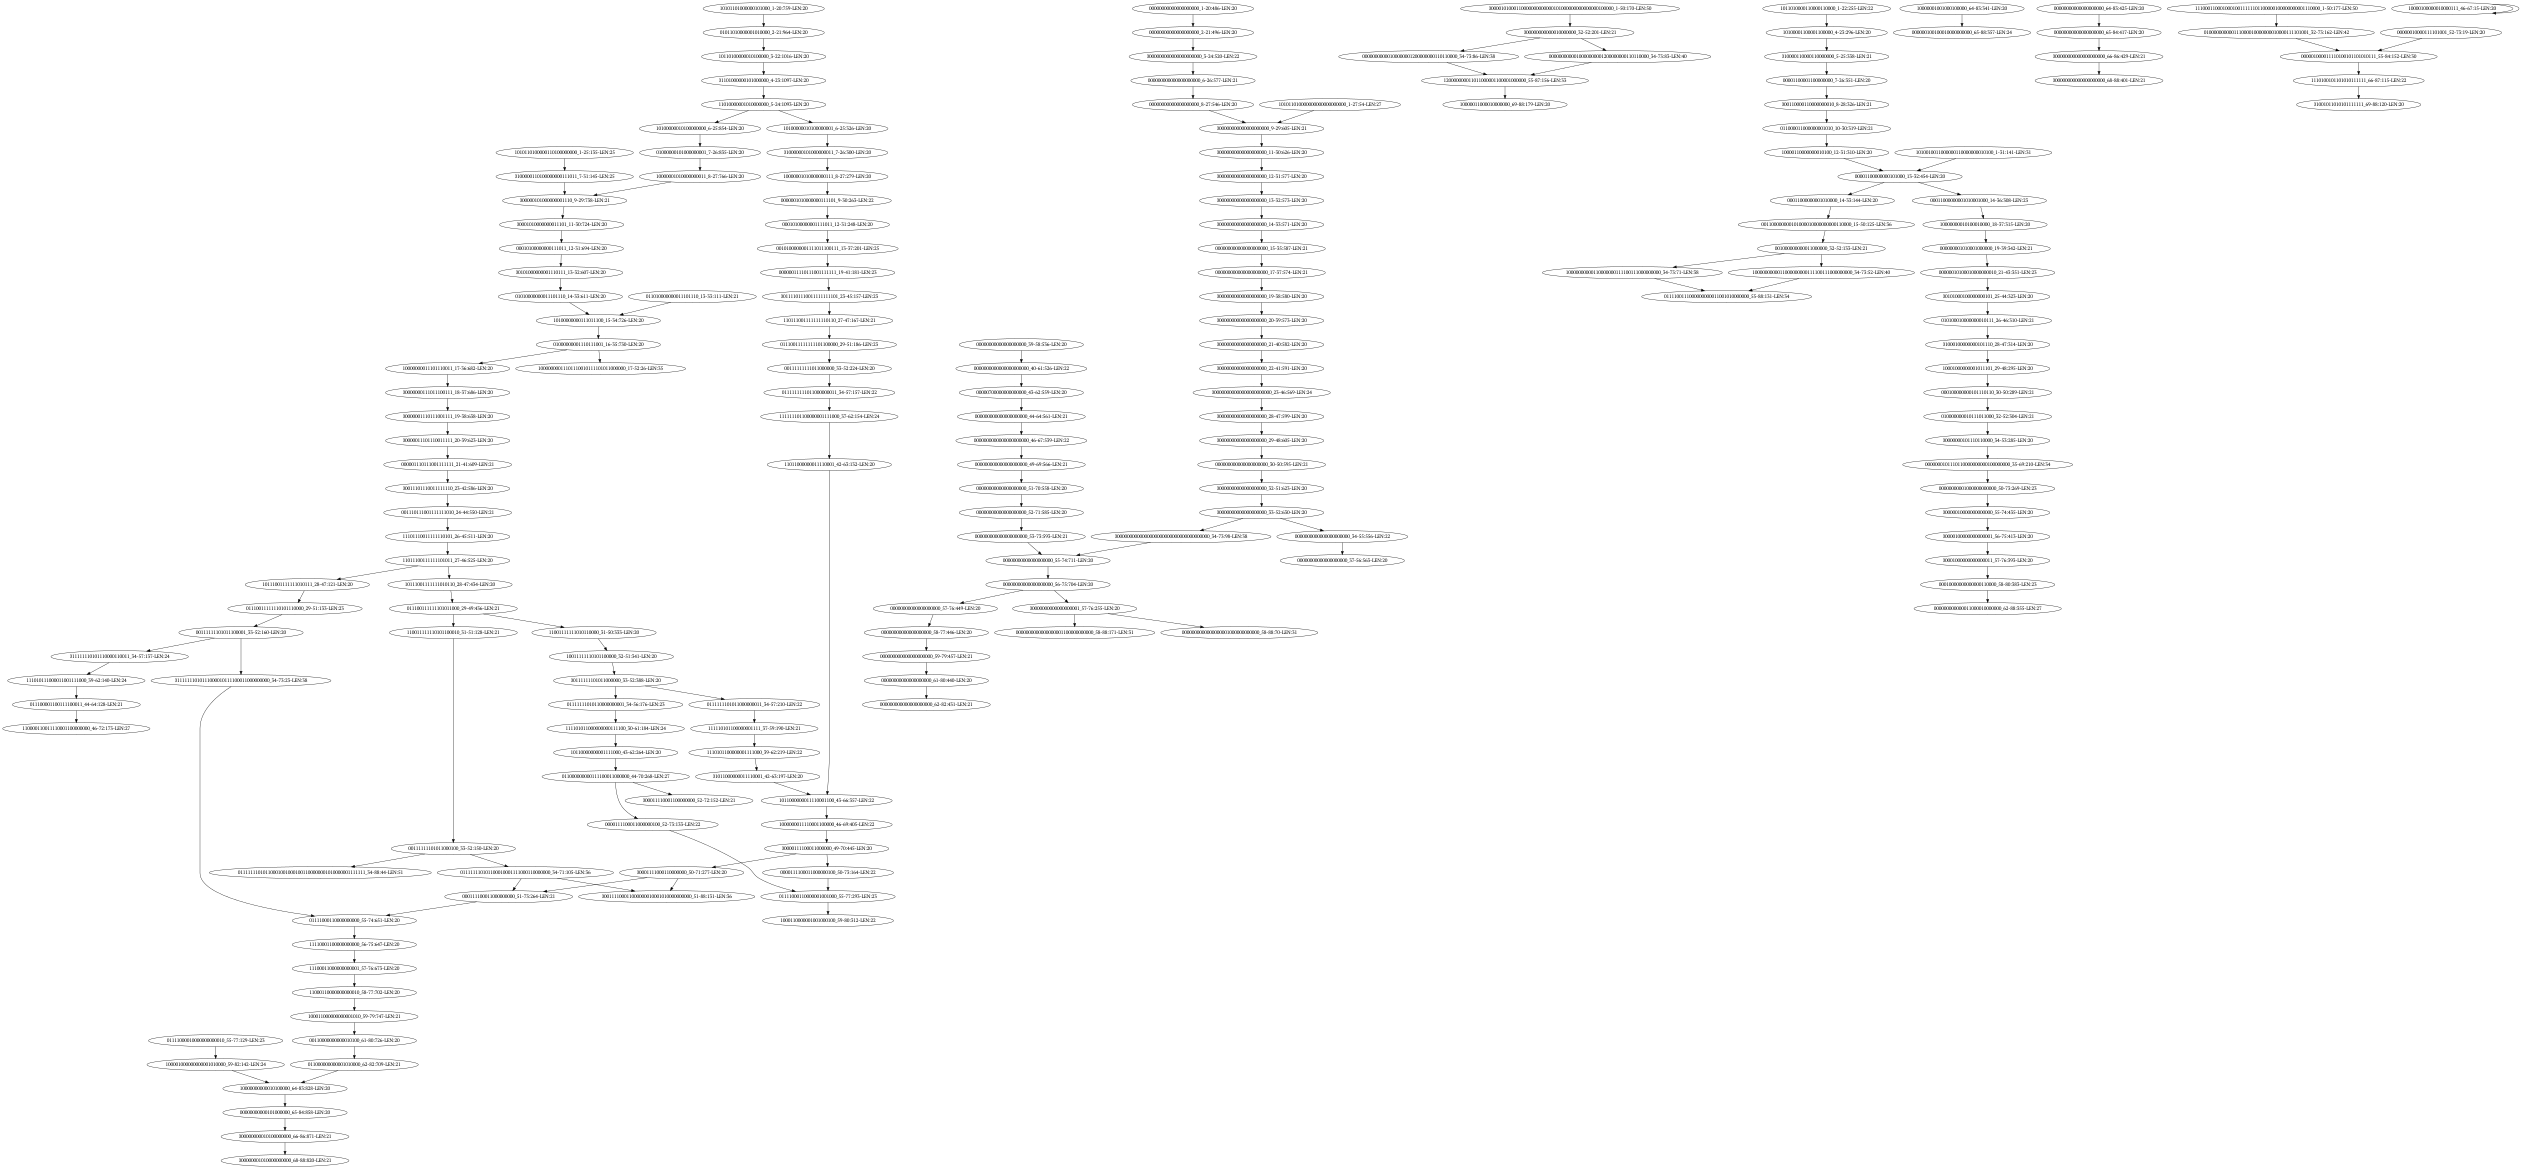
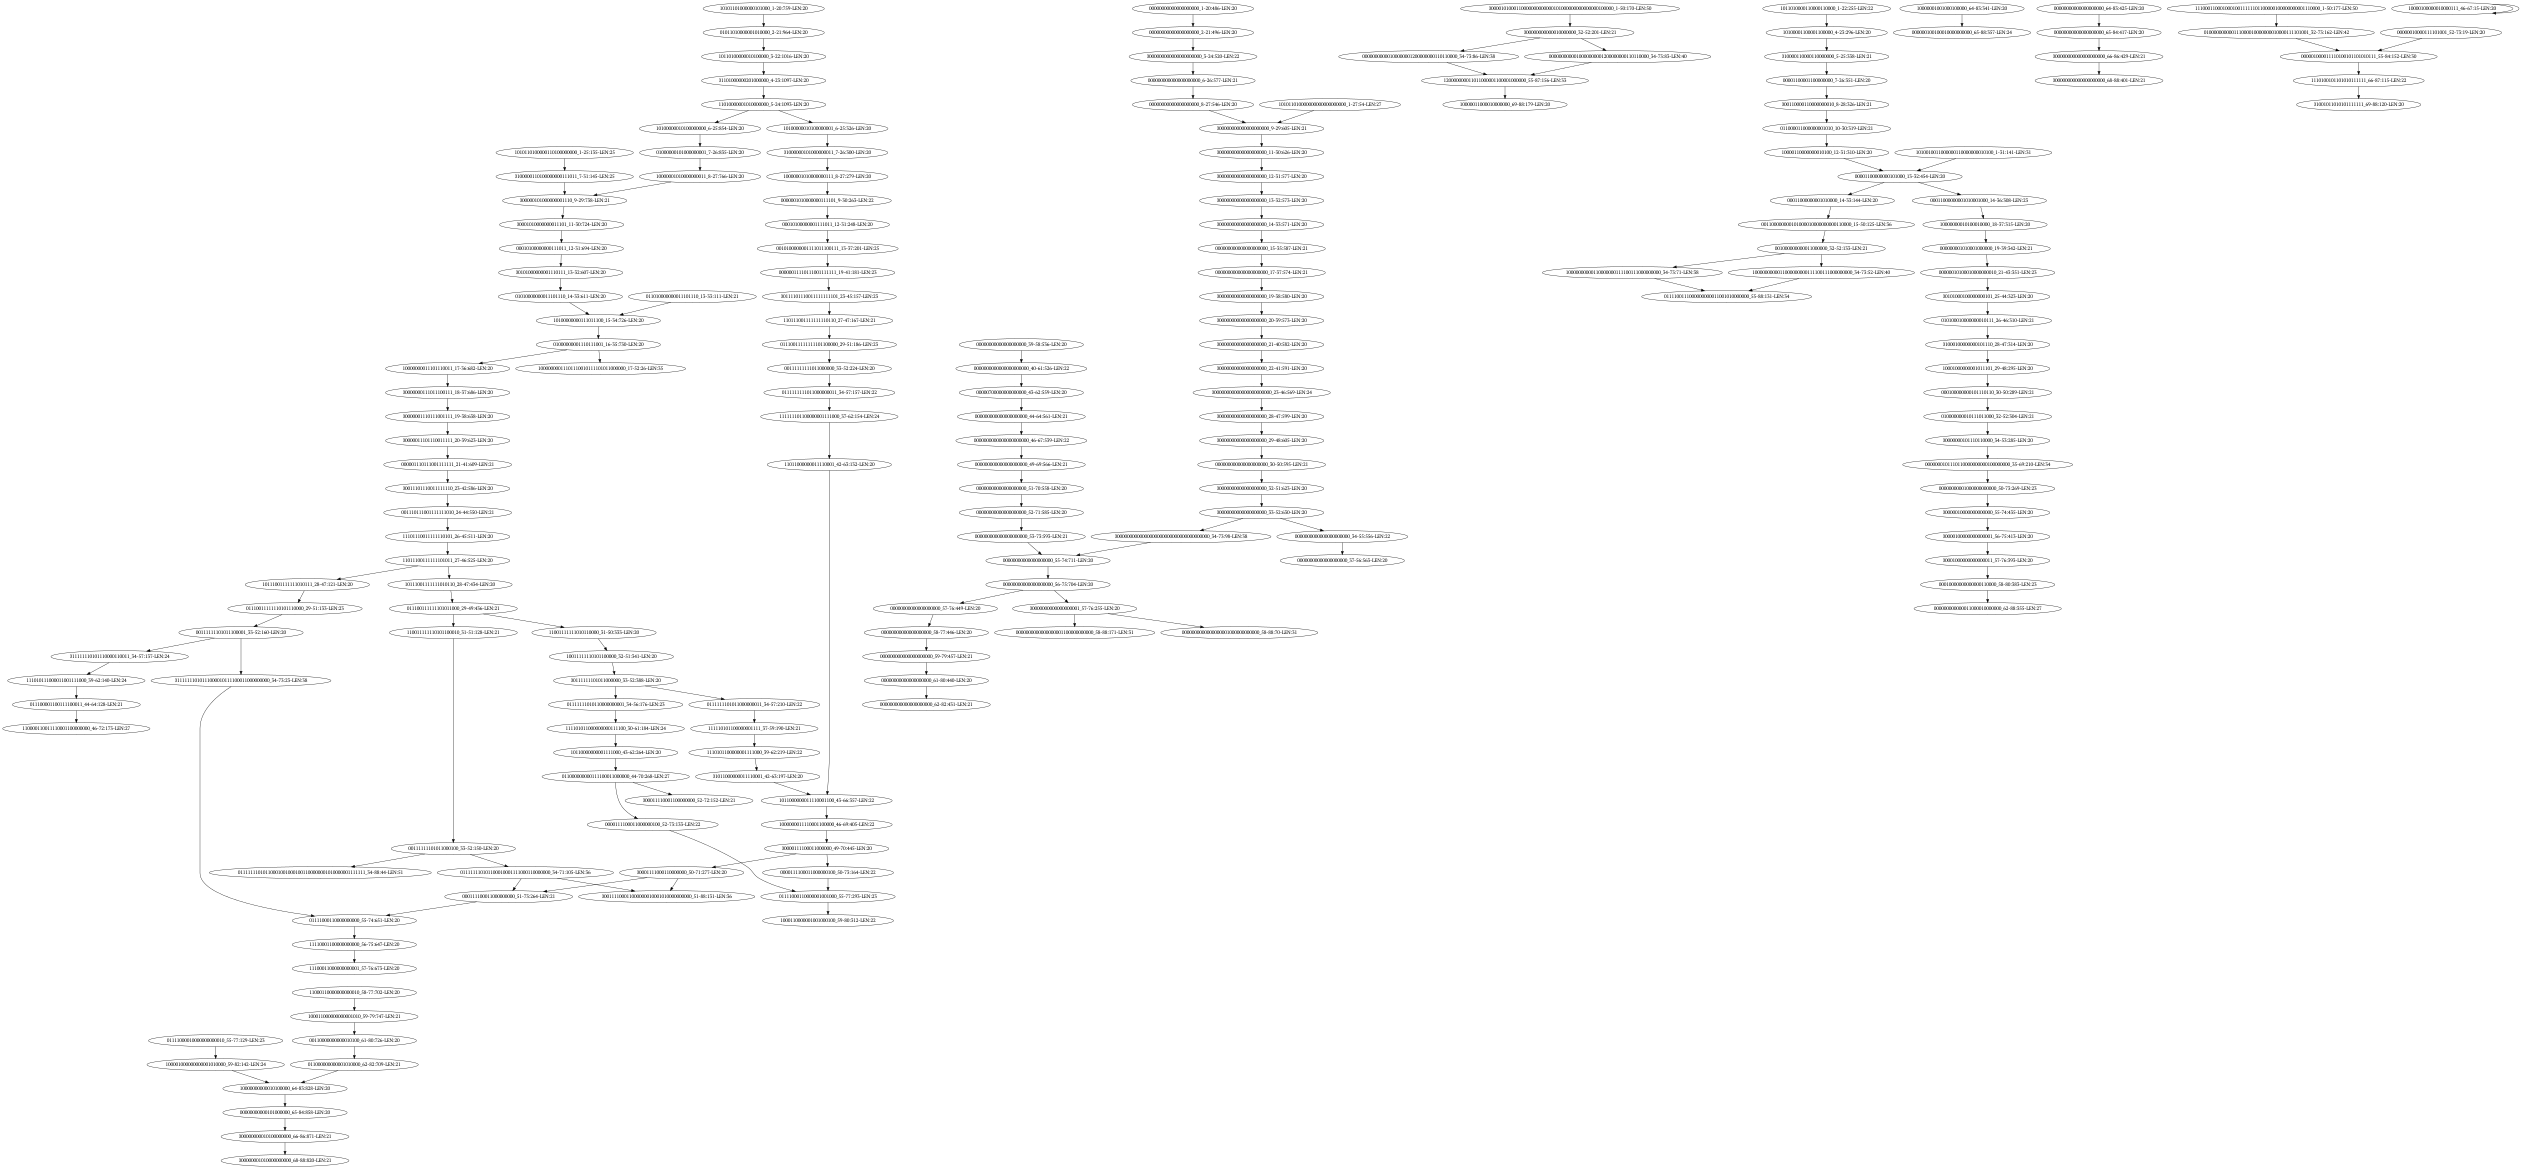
(764, 81) -> (764, 81)
(354, 979) -> none
